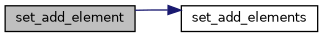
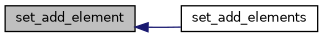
(151, 10) -> (165, 27)
